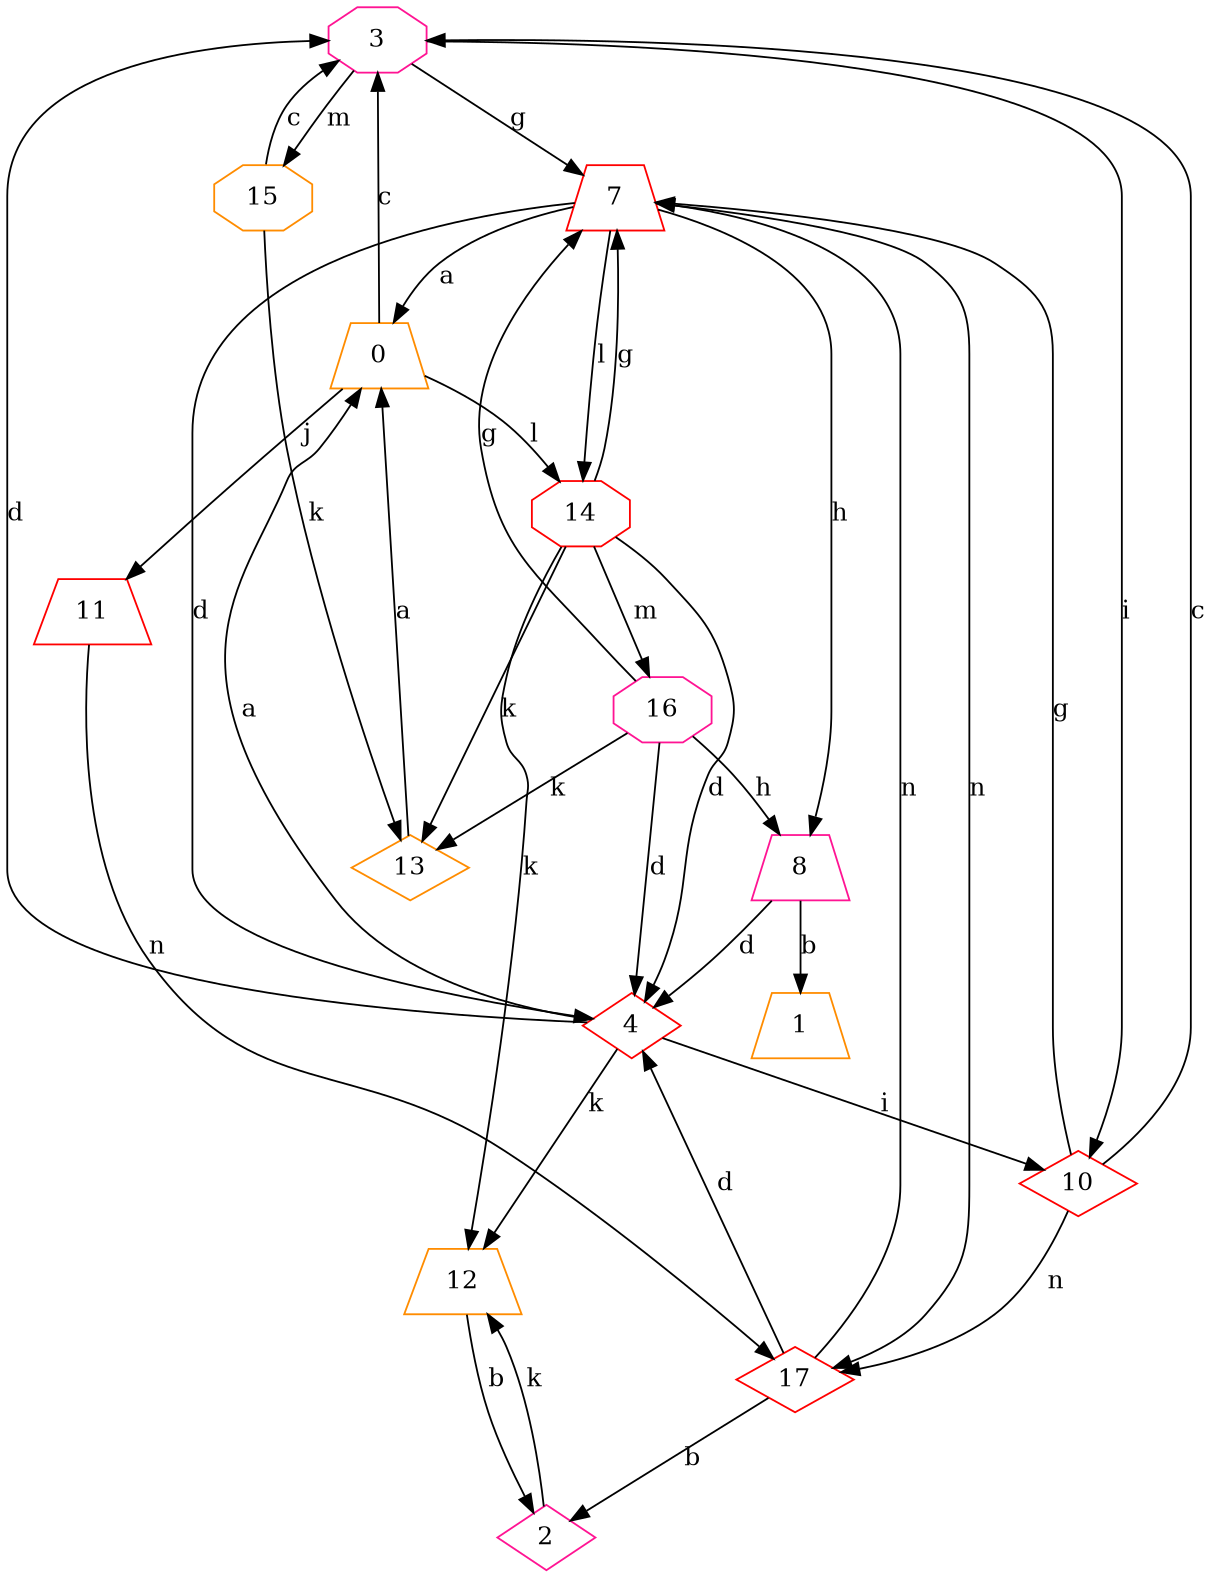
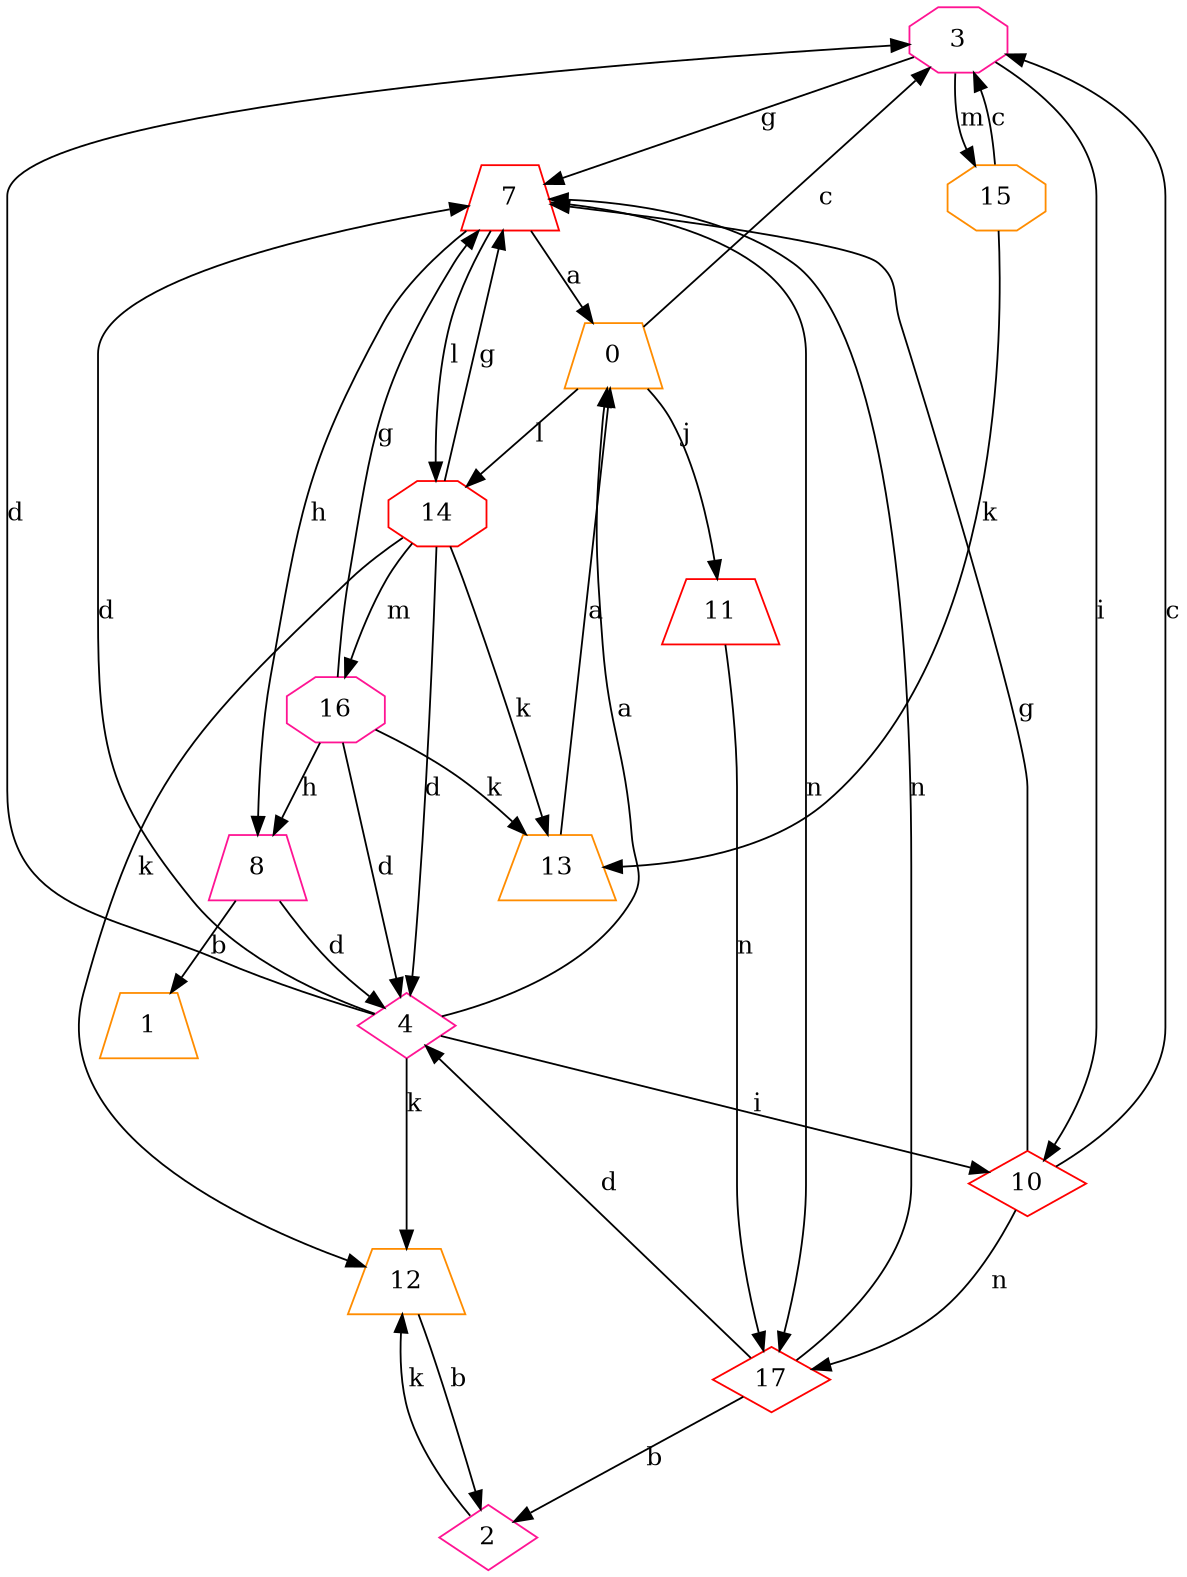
(192, 621) -> (98, 551)
(410, 868) -> (557, 868)
(632, 1026) -> (407, 1026)
